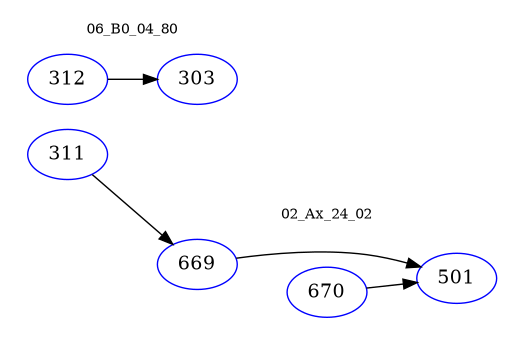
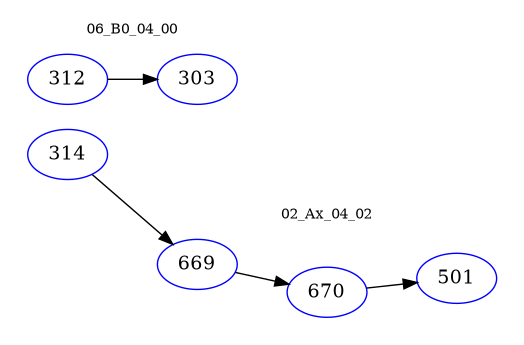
(132, 30) -> (132, 30)
(68, 154) -> (68, 154)
(327, 215) -> (327, 215)
(322, 252) -> (255, 277)
